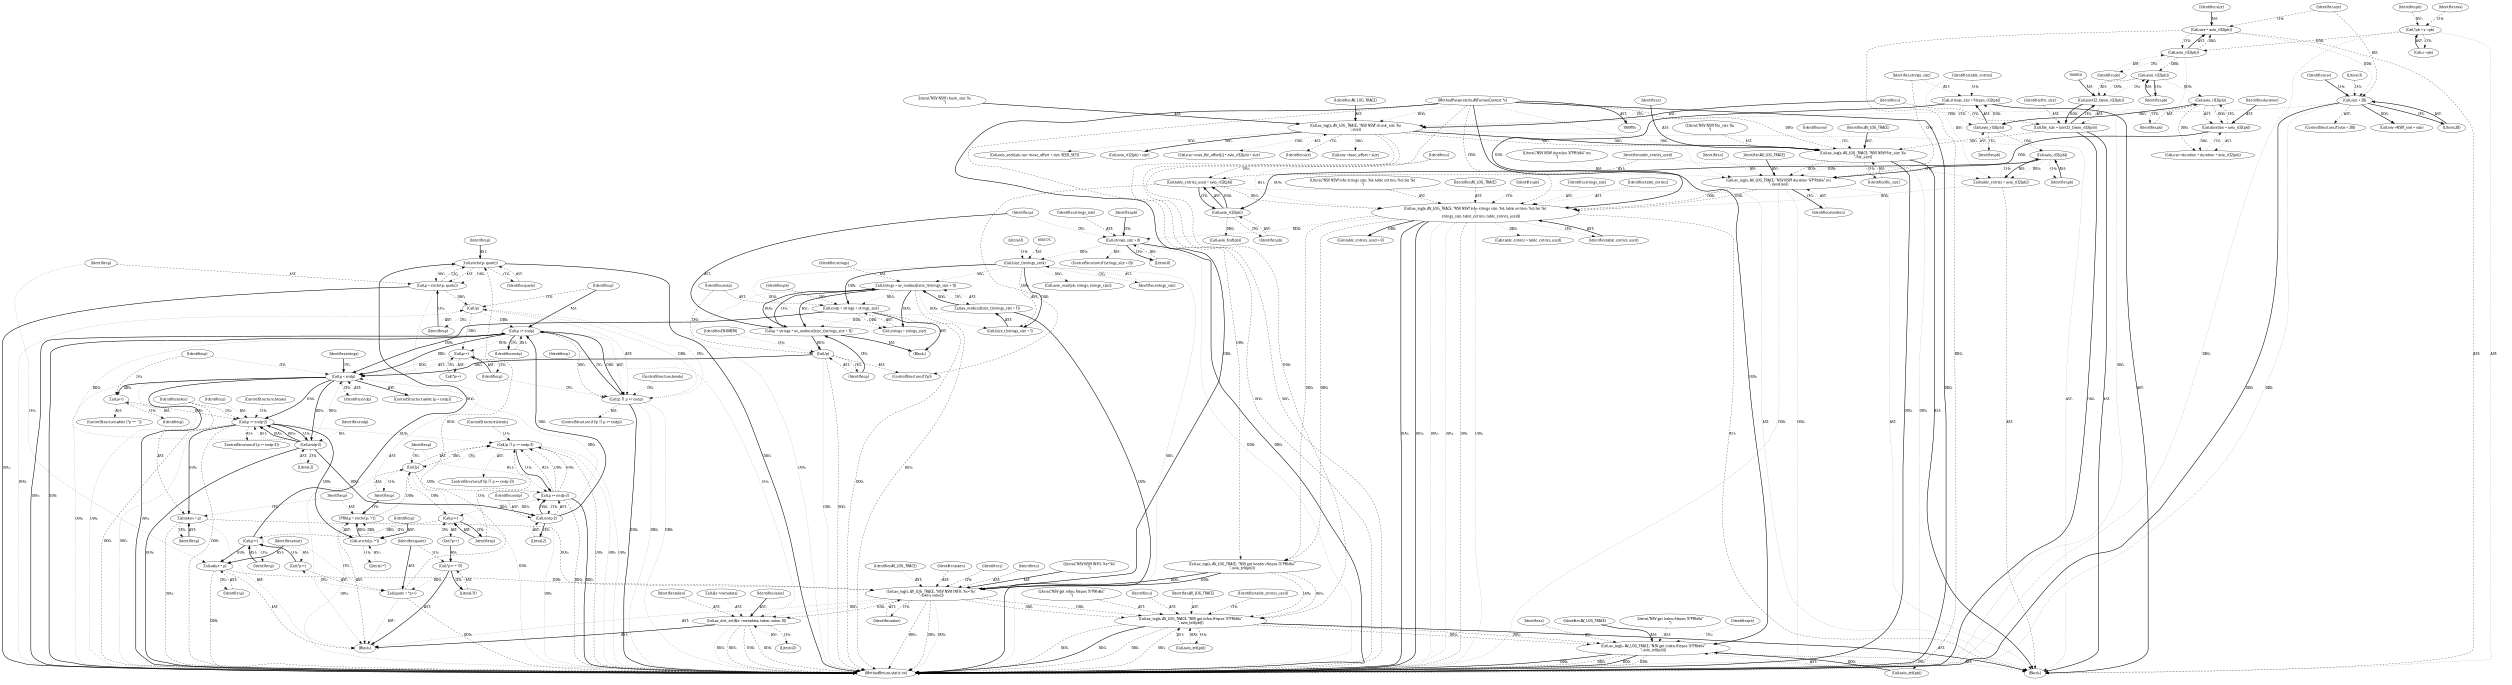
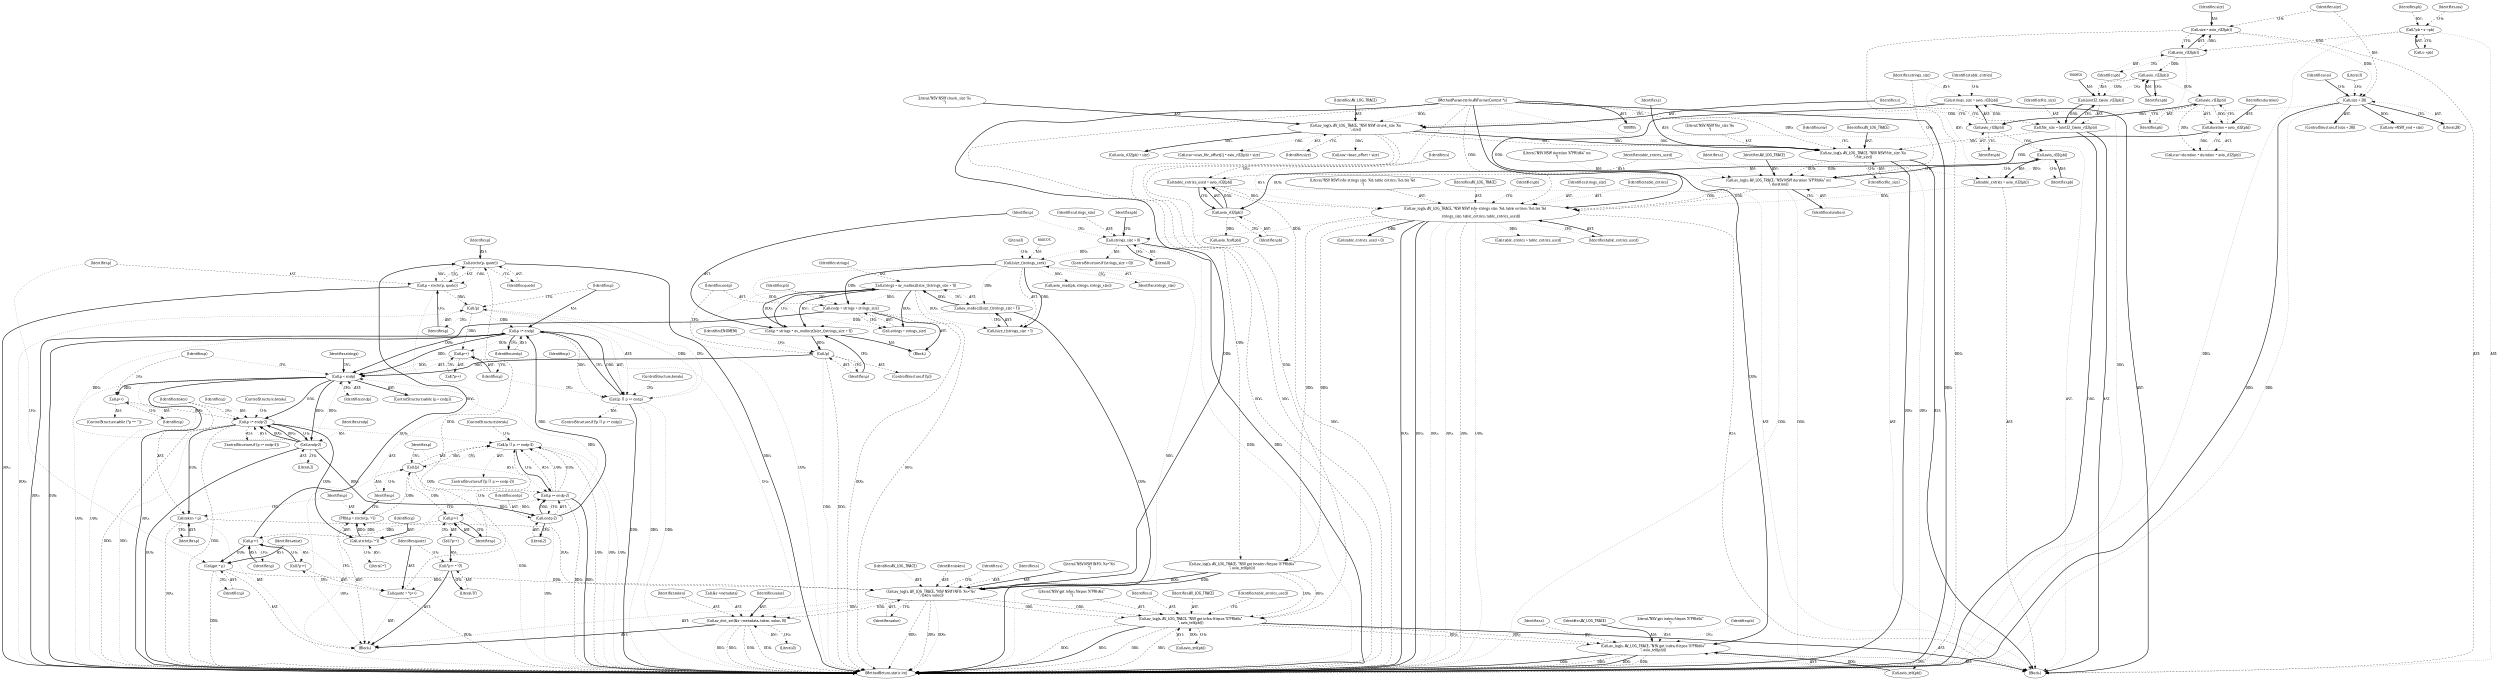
(1971, 101) -> (1971, 101)
(2412, 108) -> (2412, 108)
(2343, 113) -> (2343, 113)
(1035, 155) -> none
(987, 269) -> (1391, 613)
(973, 274) -> (986, 279)
(874, 320) -> (874, 320)
none -> (992, 320)
(396, 528) -> (431, 518)
(215, 566) -> (215, 566)
